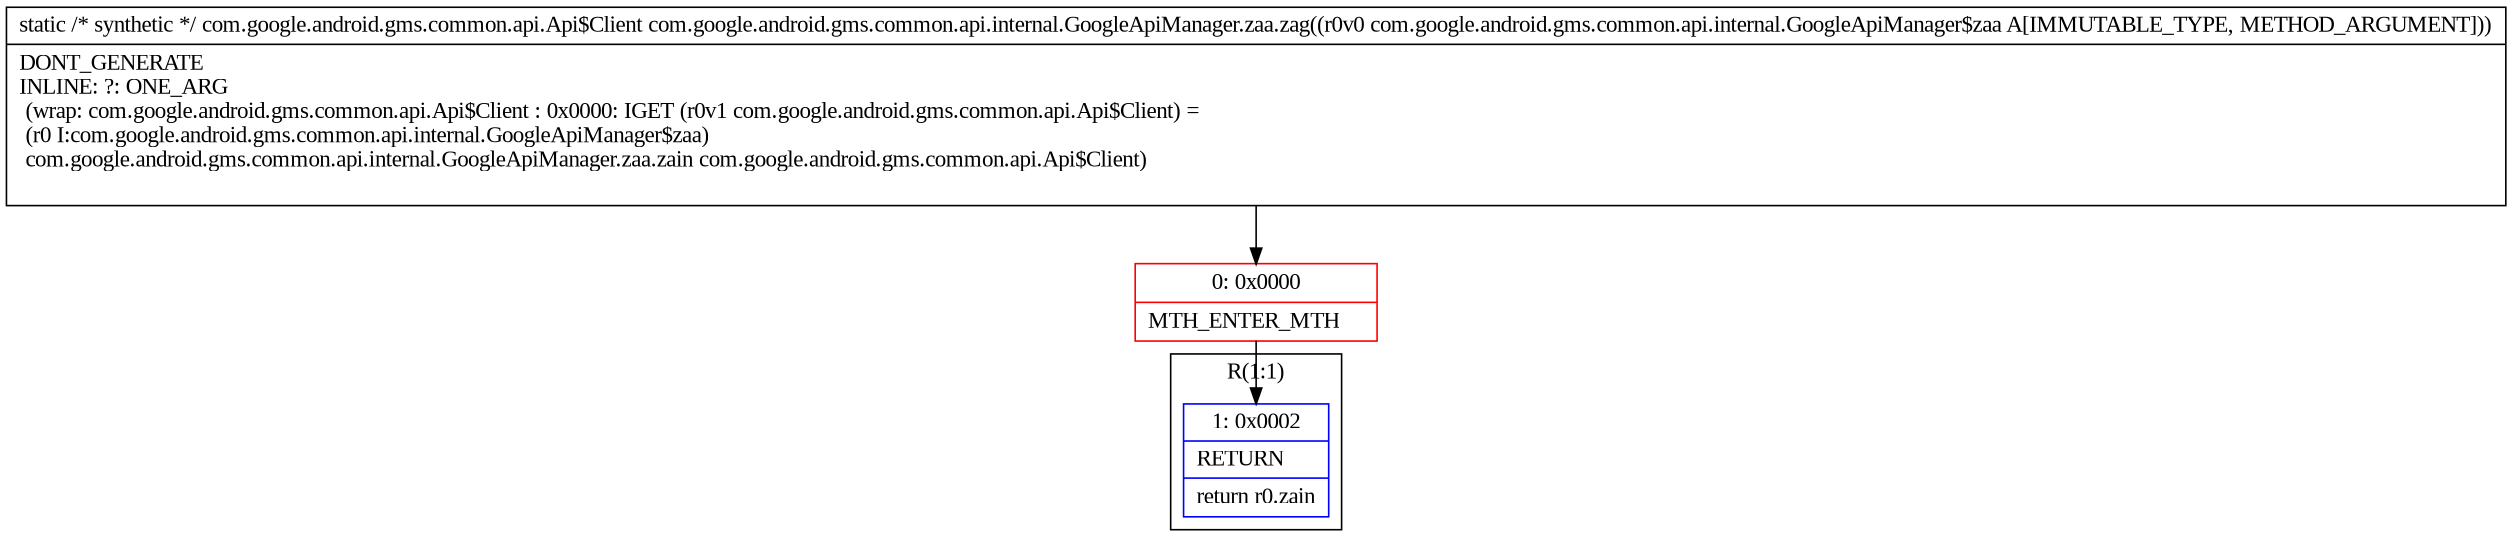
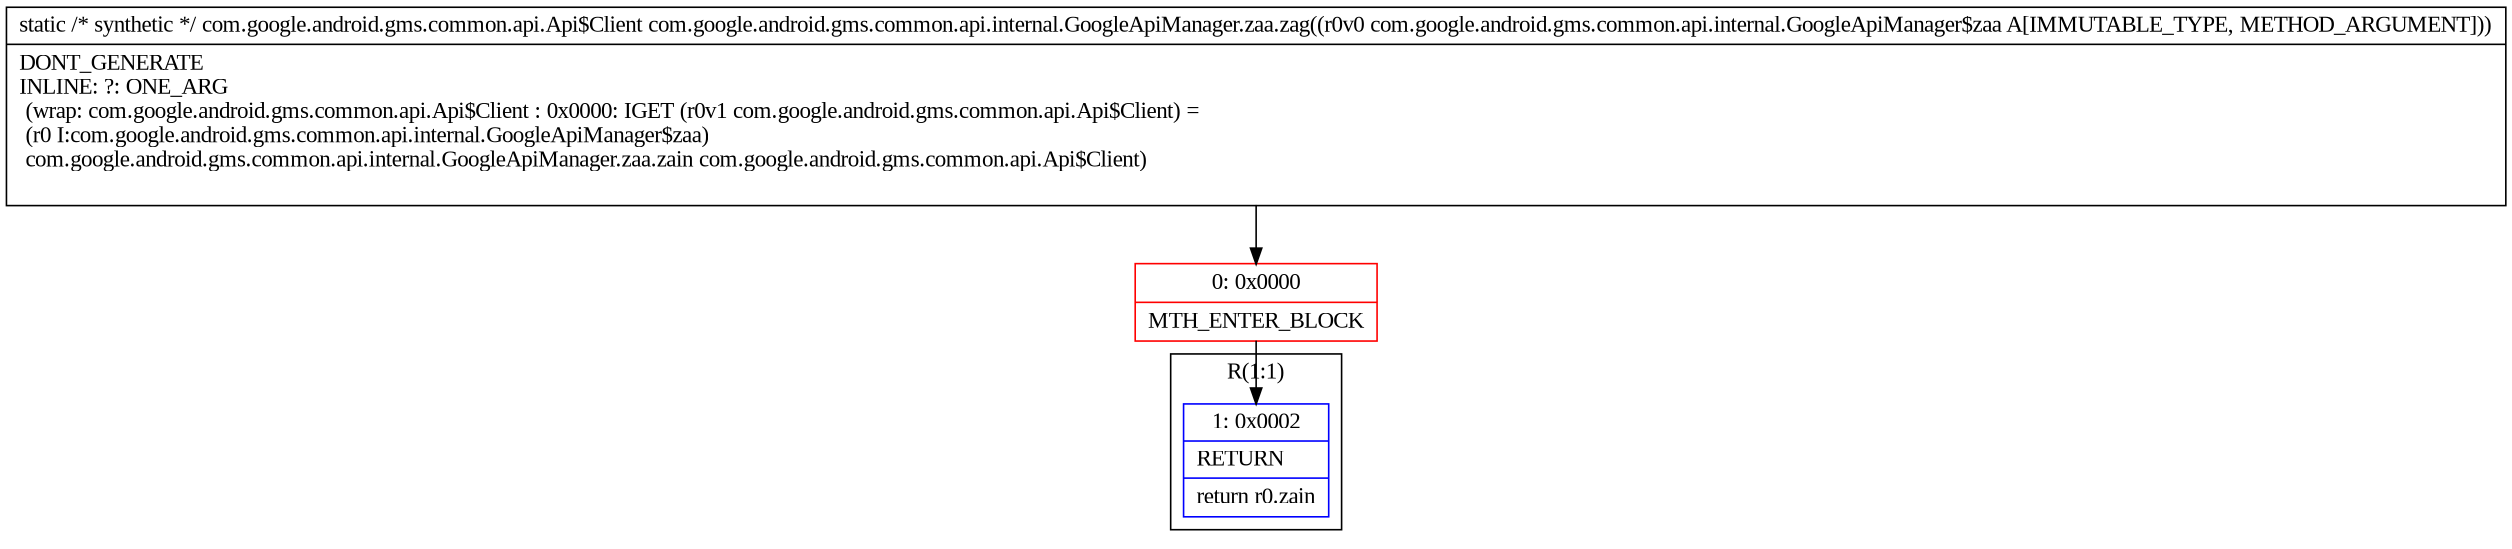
(1244, 321) -> (1256, 321)
